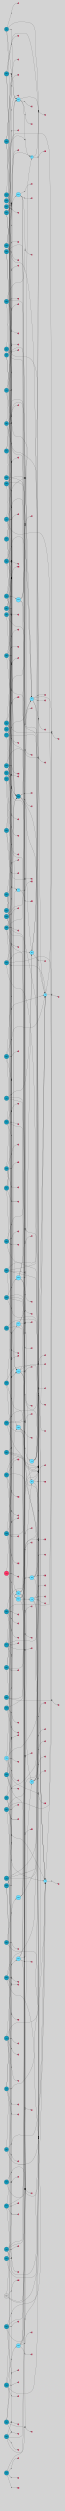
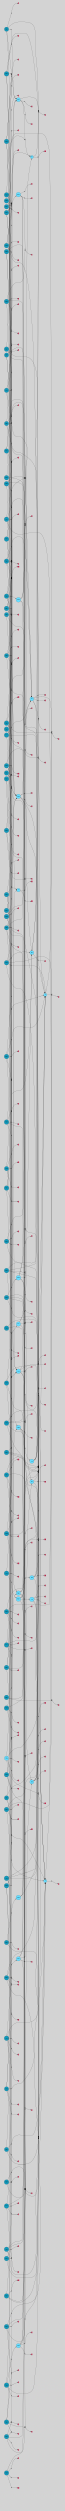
(18, 796) -> (18, 796)
(7, 1098) -> none
(7, 1573) -> (7, 1573)
(7, 2296) -> (7, 2296)
